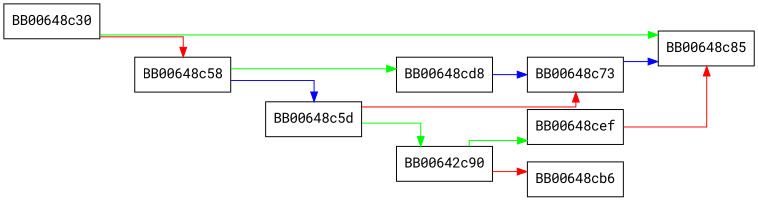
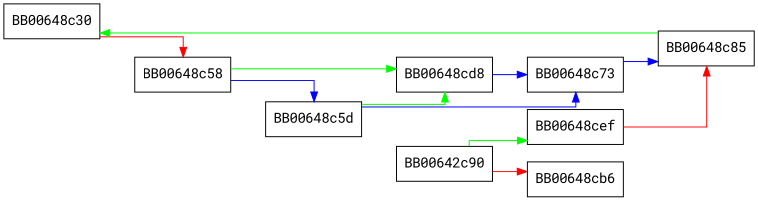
(374, 35) -> (384, 33)
(471, 107) -> (471, 107)
(398, 123) -> (405, 104)
